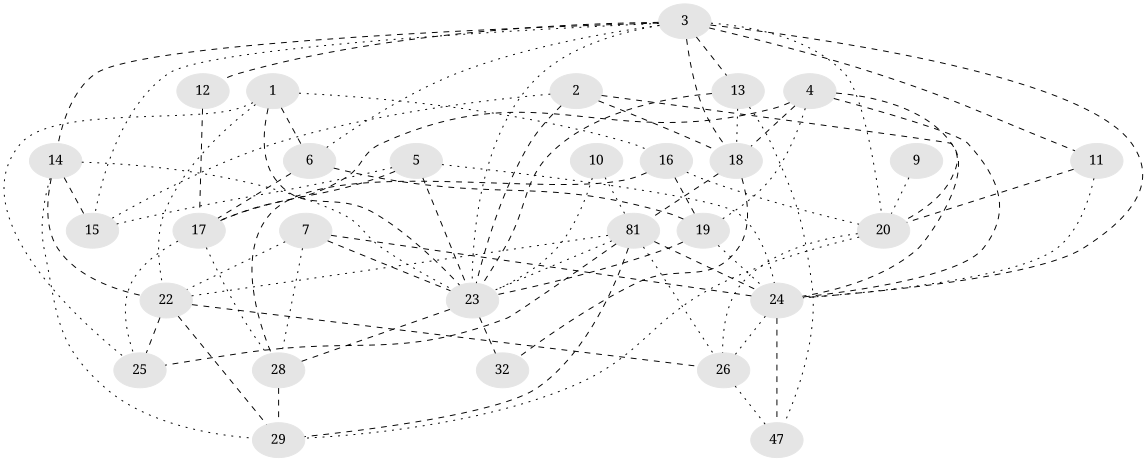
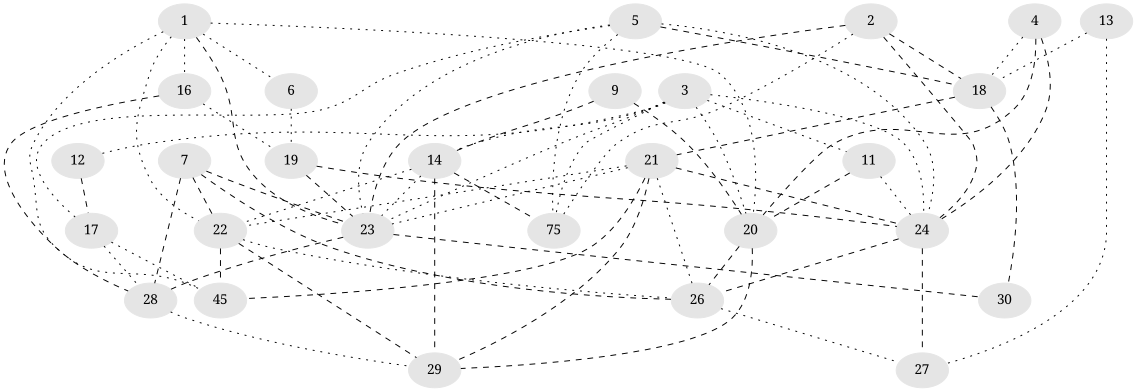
(335, 39) -> (561, 127)
(340, 51) -> (384, 134)
(711, 56) -> none
(484, 63) -> none
(895, 80) -> (777, 126)
(697, 89) -> (830, 59)
(464, 118) -> none
none -> (528, 125)
(291, 126) -> (238, 56)
(773, 126) -> (1007, 56)
(1122, 135) -> (833, 115)
(561, 144) -> none
(597, 161) -> none
(775, 172) -> none
(682, 190) -> (240, 127)
(518, 191) -> (291, 126)
(308, 196) -> (303, 112)
(900, 196) -> (689, 146)
(772, 201) -> (558, 43)
(240, 205) -> none
(92, 231) -> (554, 231)
(444, 231) -> (444, 76)
(633, 231) -> (652, 161)
(799, 247) -> (726, 264)
(66, 258) -> (336, 193)
(520, 263) -> (366, 258)
(236, 266) -> (203, 196)
(740, 266) -> (607, 198)
(292, 300) -> (168, 231)
(420, 332) -> (370, 266)
(750, 335) -> (810, 266)
(81, 363) -> (435, 266)
(140, 370) -> (220, 301)
(503, 370) -> (1005, 301)
(596, 374) -> (637, 351)
(279, 405) -> (288, 345)
(777, 440) -> (922, 370)
